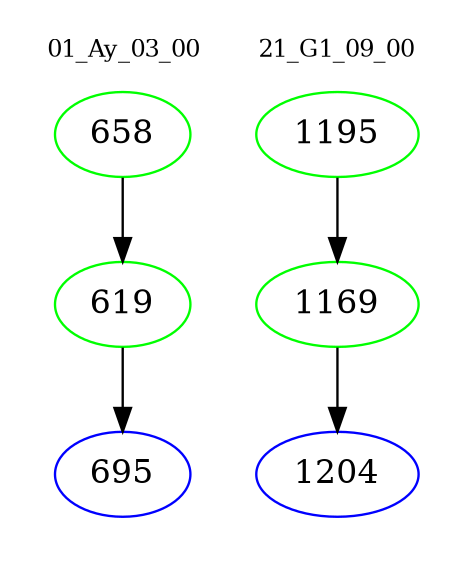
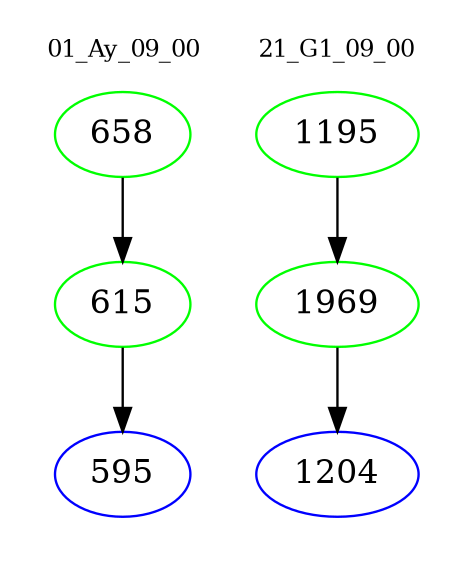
(124, 51) -> (124, 51)
(123, 304) -> (123, 304)
(337, 304) -> (337, 304)
(123, 474) -> (123, 474)
